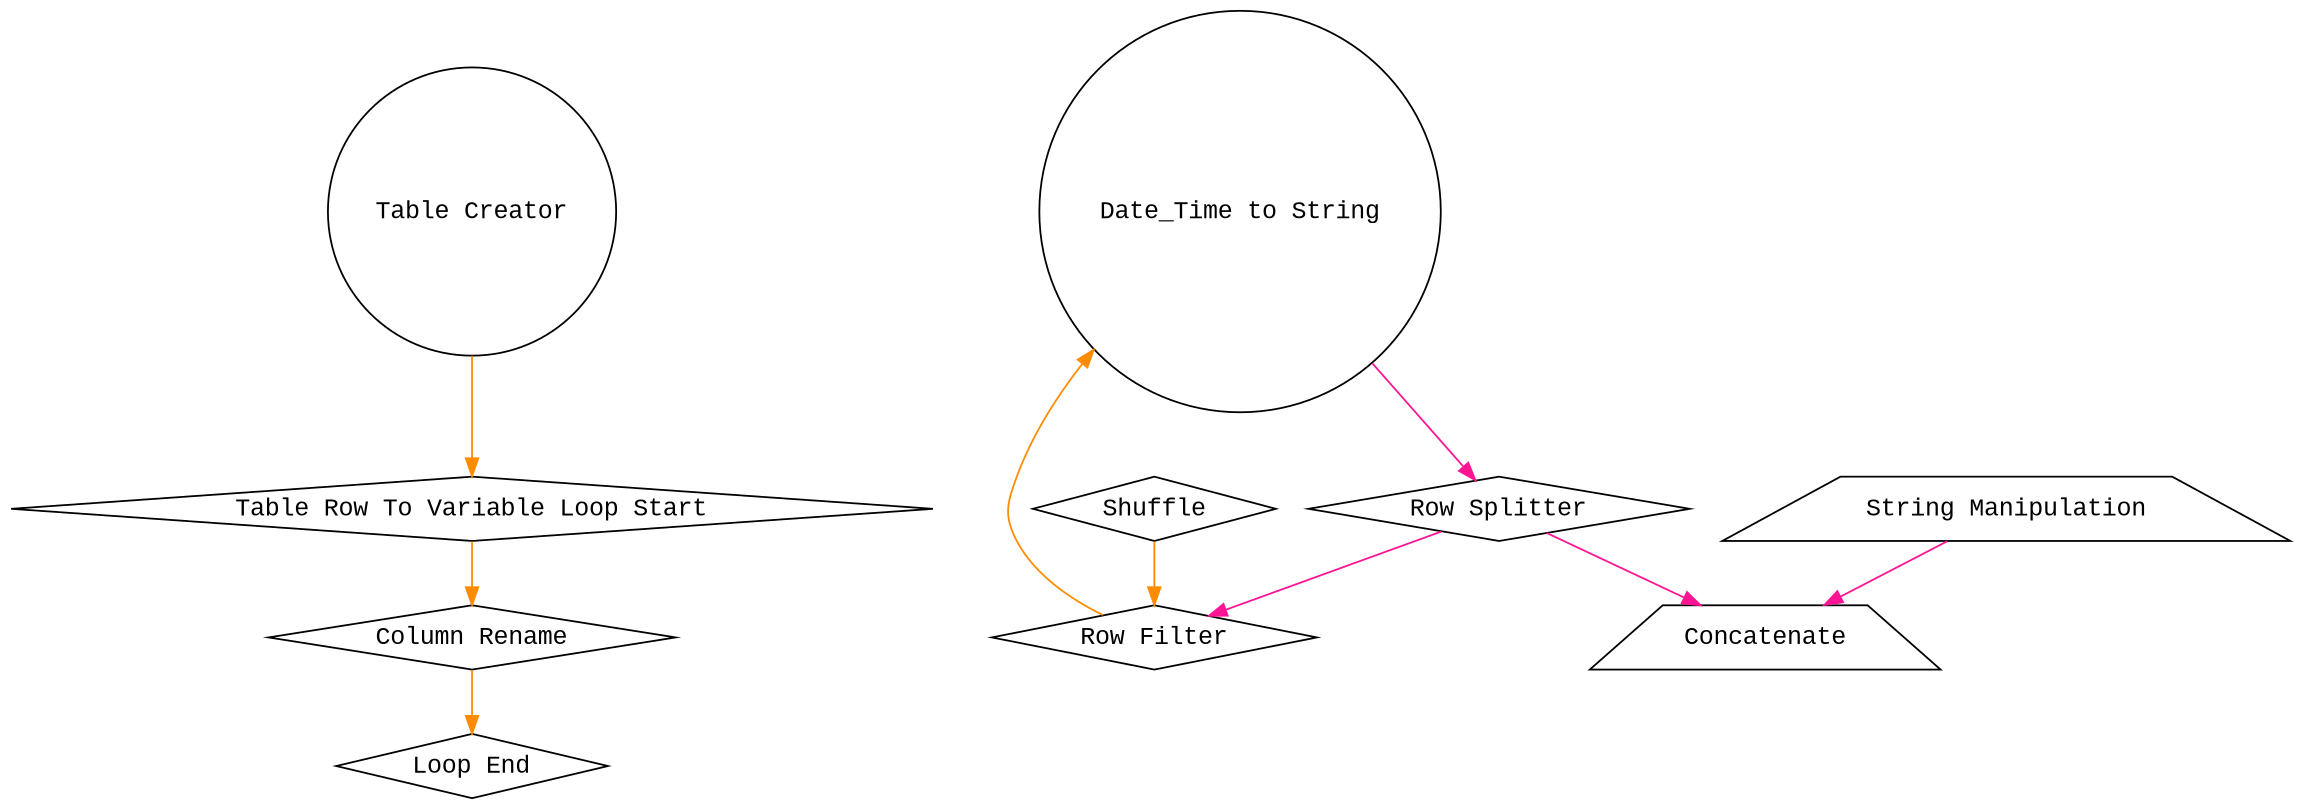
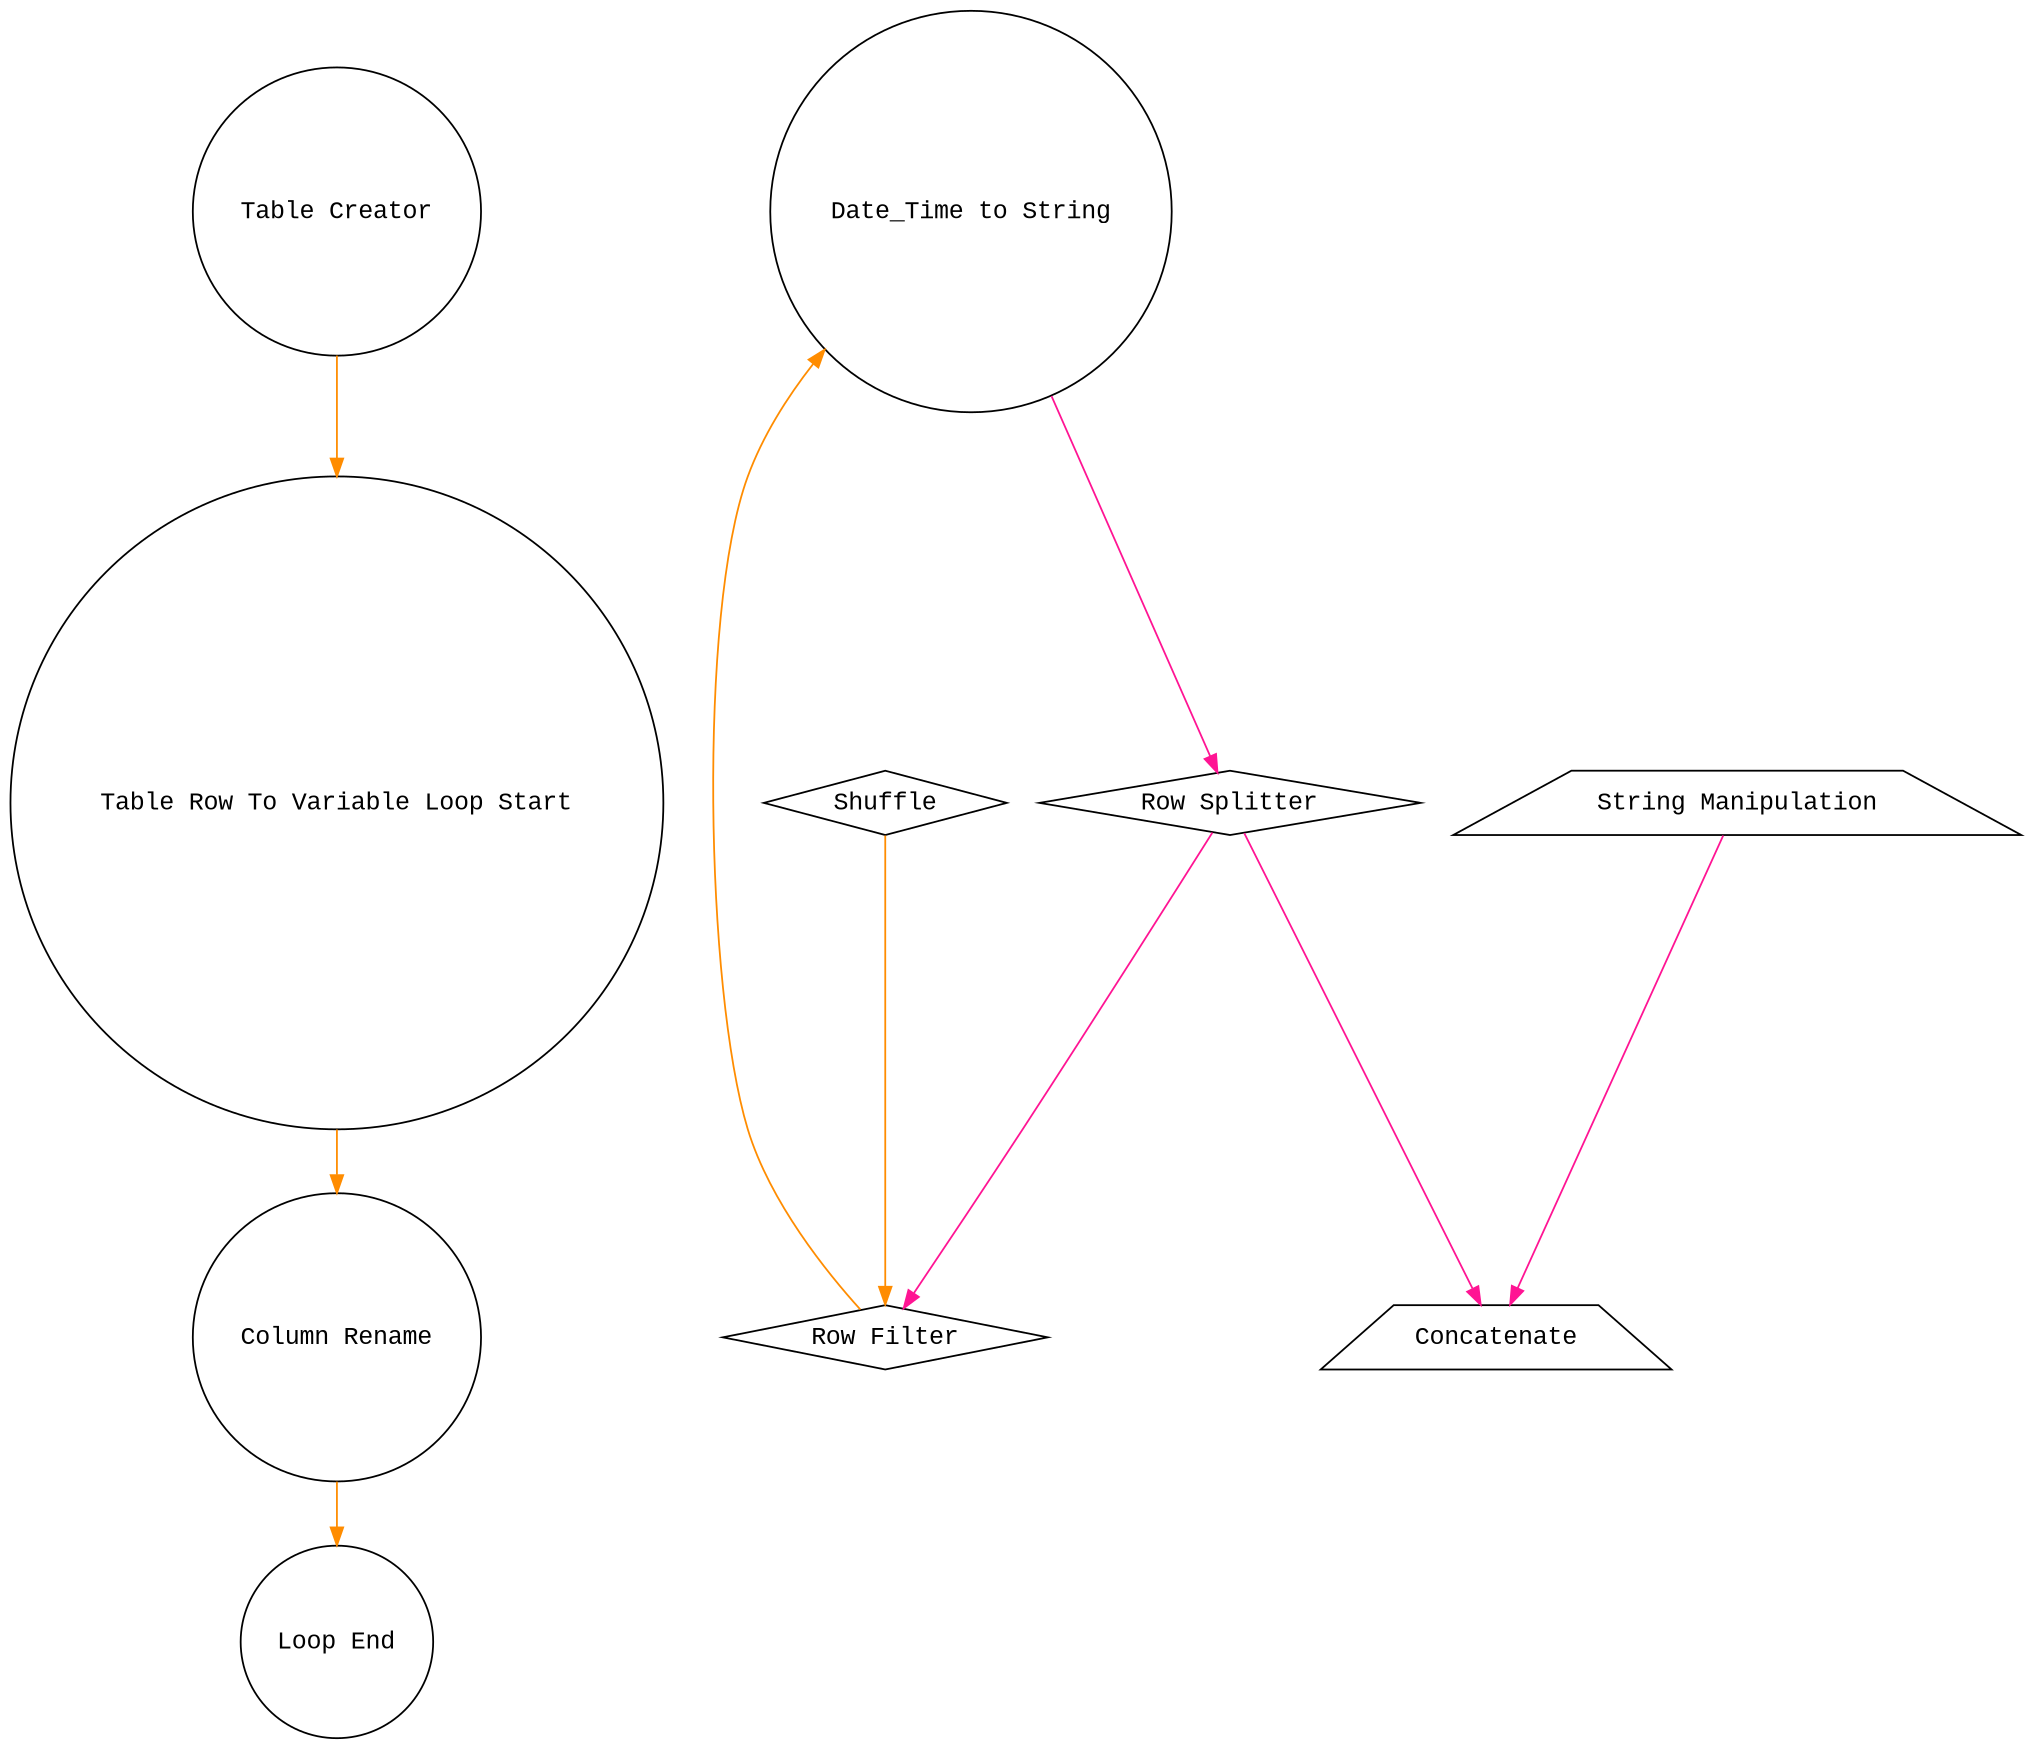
(472, 509) -> (337, 803)
(472, 637) -> (337, 1337)
(472, 766) -> (337, 1642)
